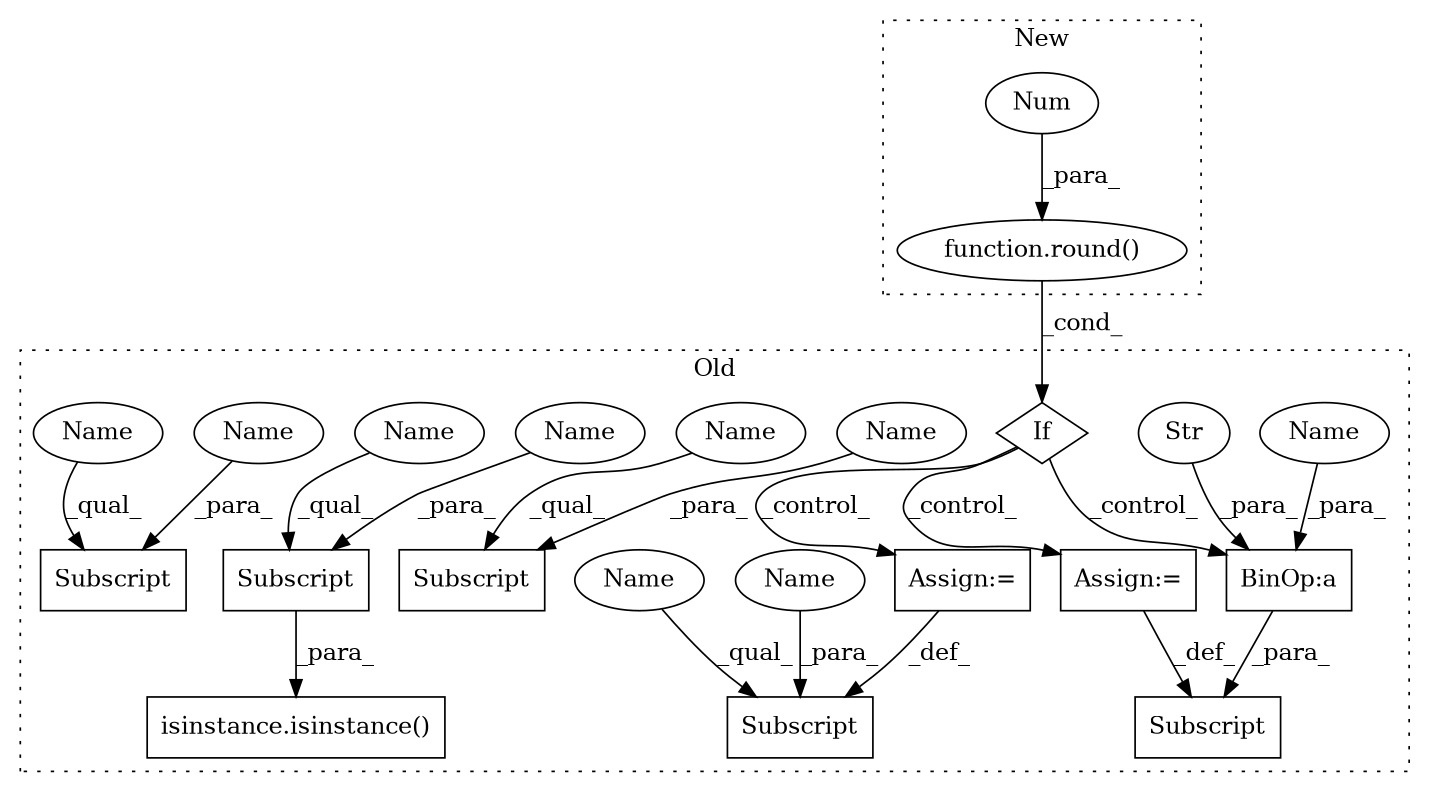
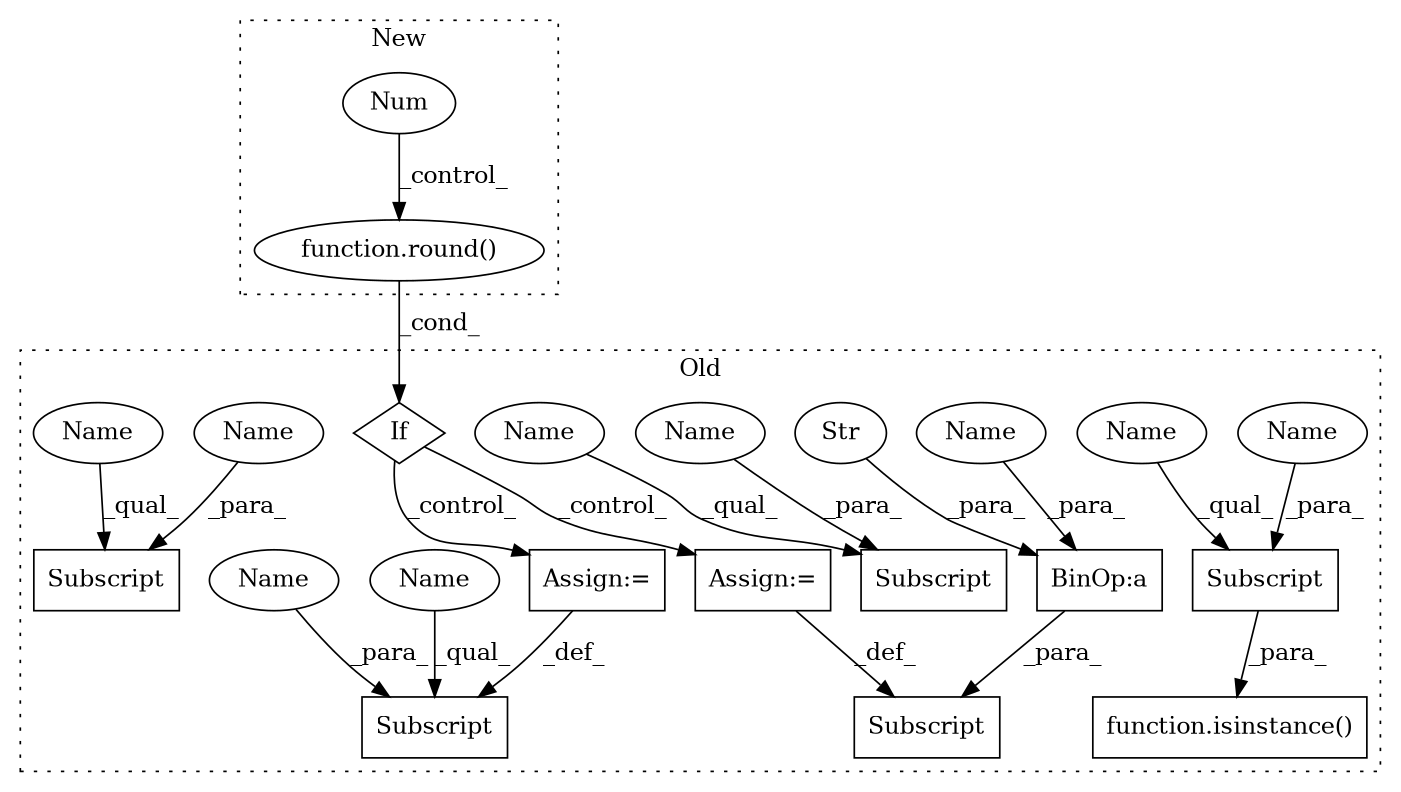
(1081, 177) -> (453, 177)
(1112, 533) -> none
(296, 727) -> (1230, 727)
